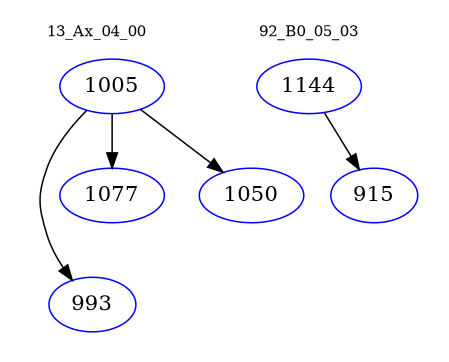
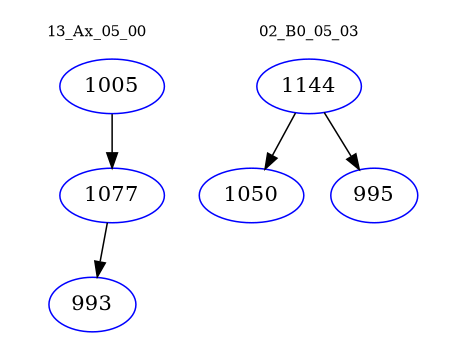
(97, 33) -> (97, 33)
(309, 33) -> (309, 33)
(167, 129) -> (284, 134)
(42, 185) -> (104, 242)
(374, 195) -> (374, 195)
